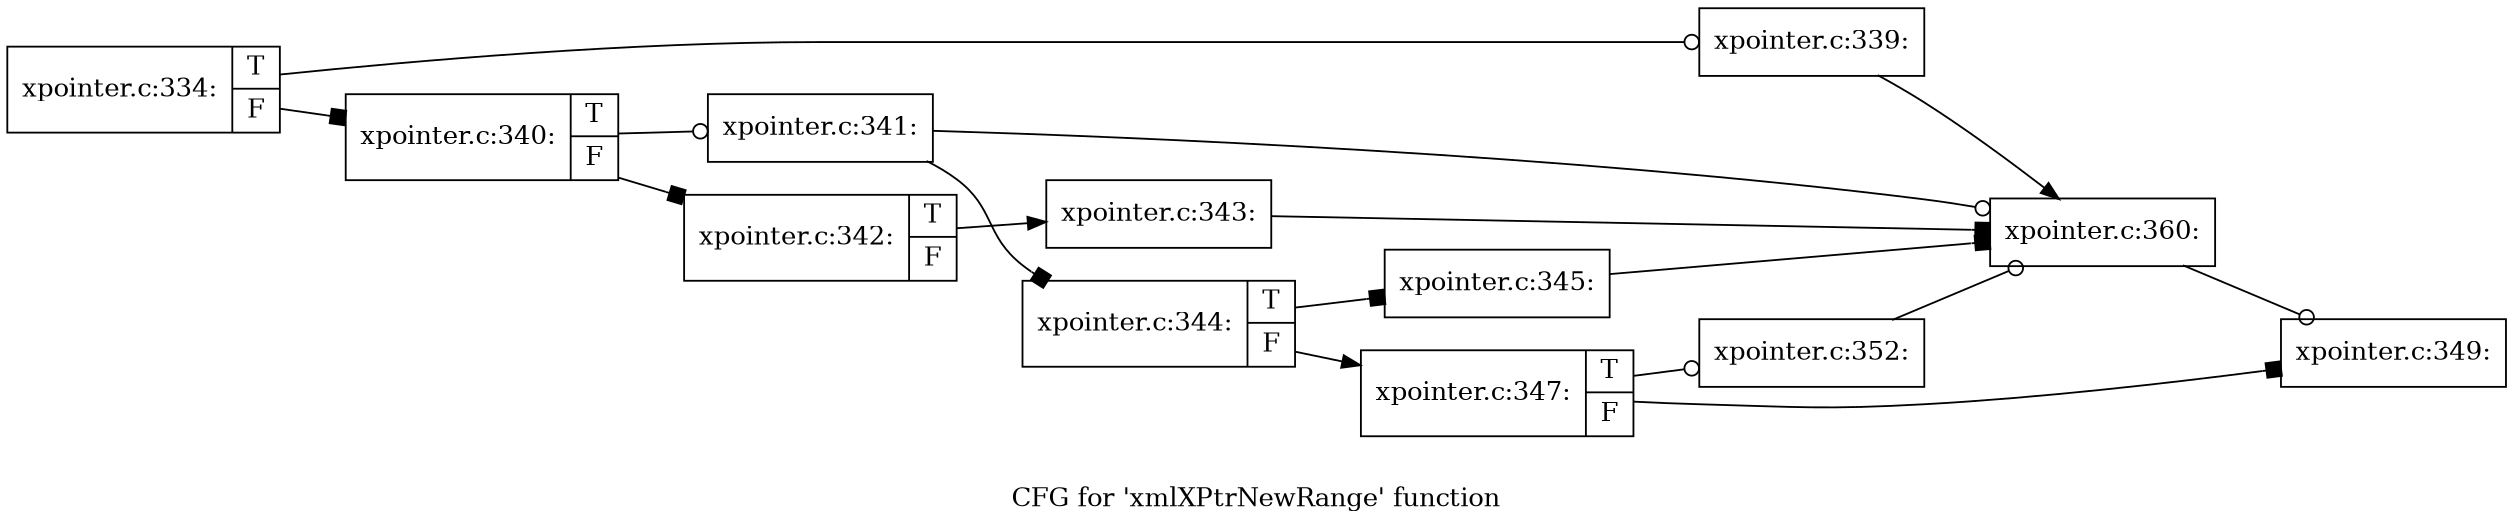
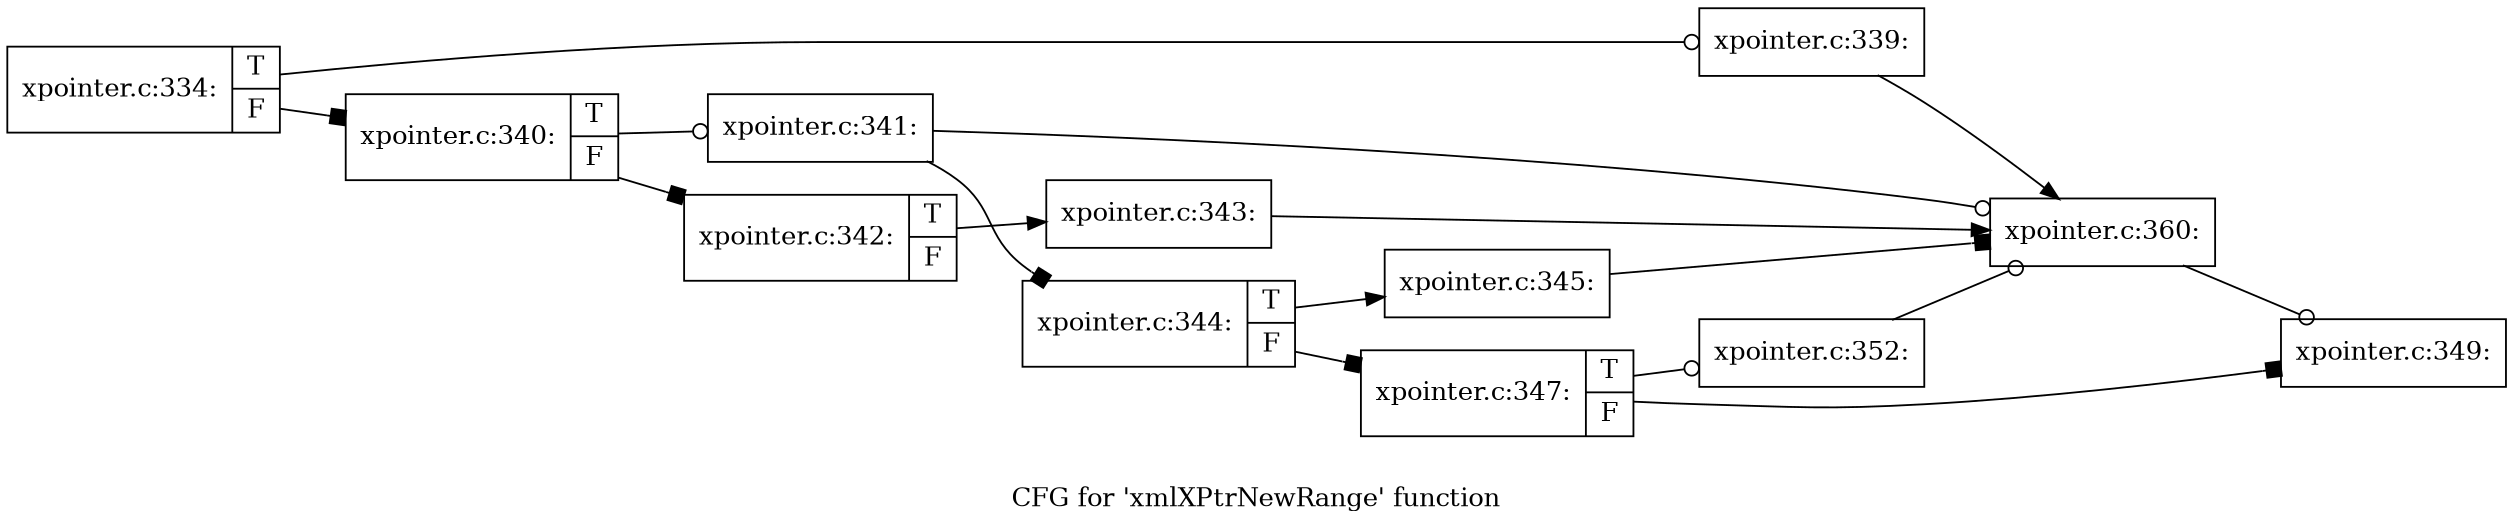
(1622, 223) -> (1622, 223)
(1331, 303) -> (1331, 303)
(1319, 357) -> (1319, 357)
